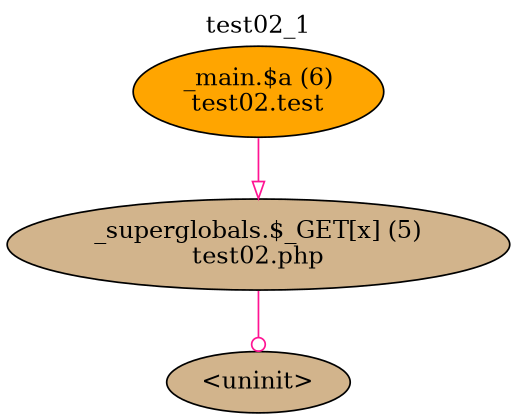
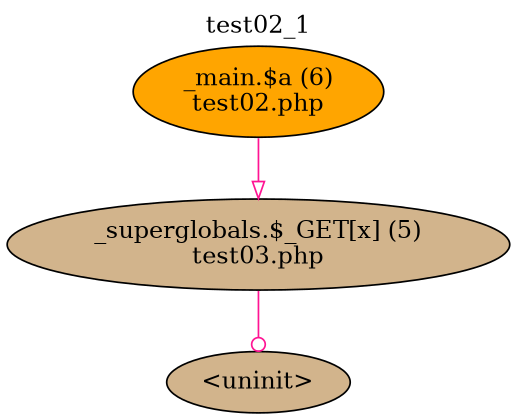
(258, 92) -> (258, 92)
(258, 245) -> (258, 245)
